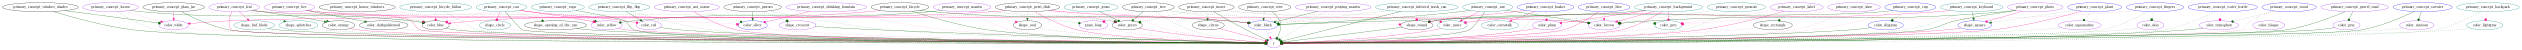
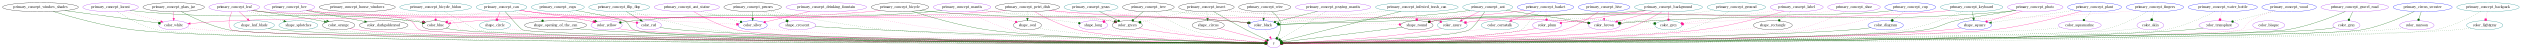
(2423, 7) -> (2423, 7)
(1093, 25) -> (1093, 25)
